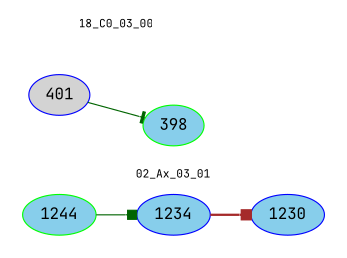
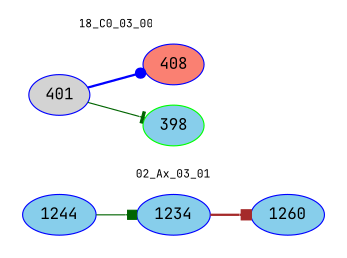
none -> (174, 64)
(59, 215) -> (59, 215)
(288, 215) -> (288, 215)
